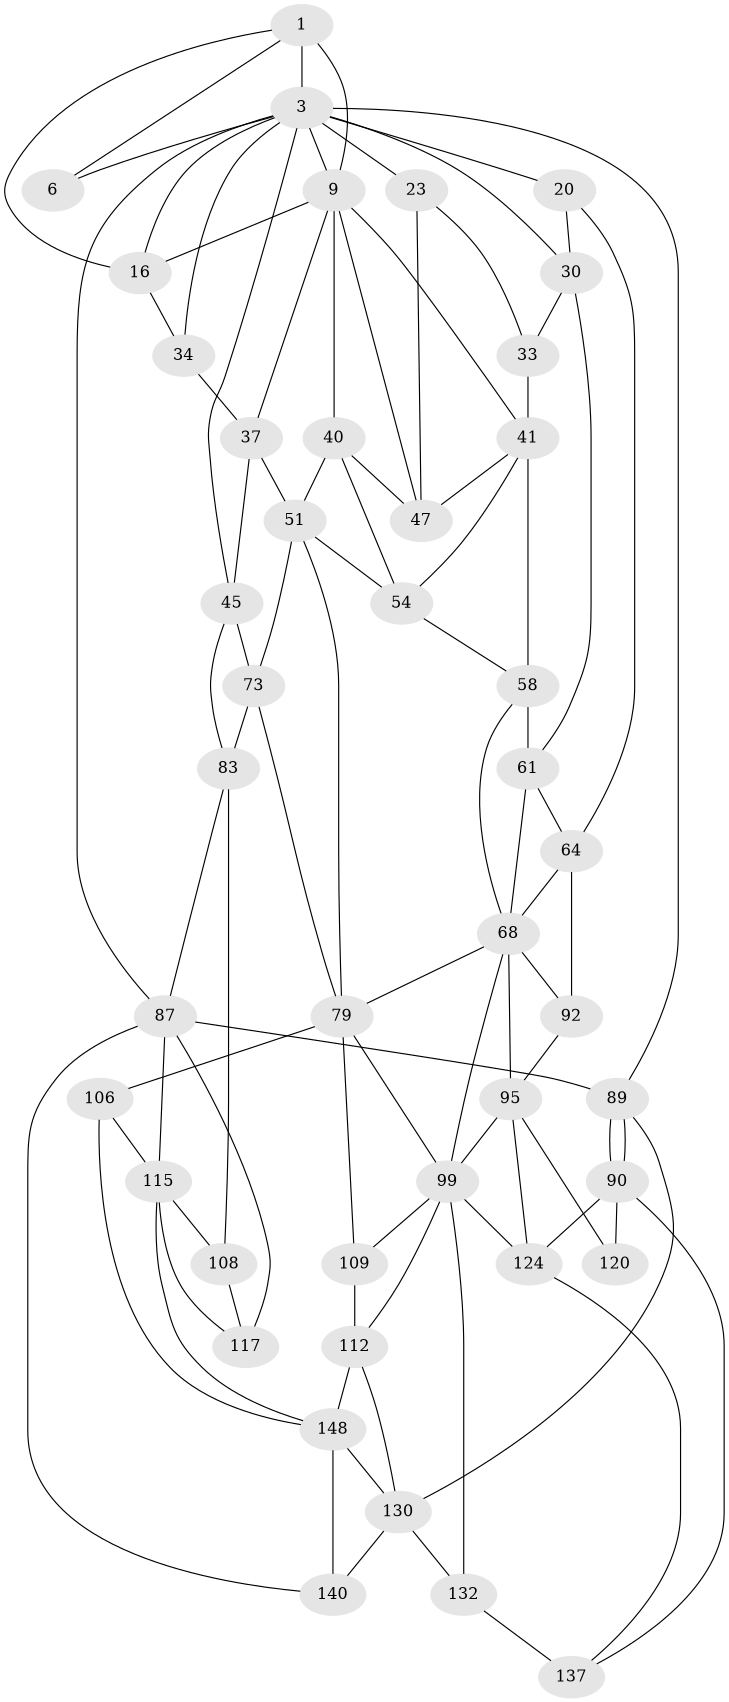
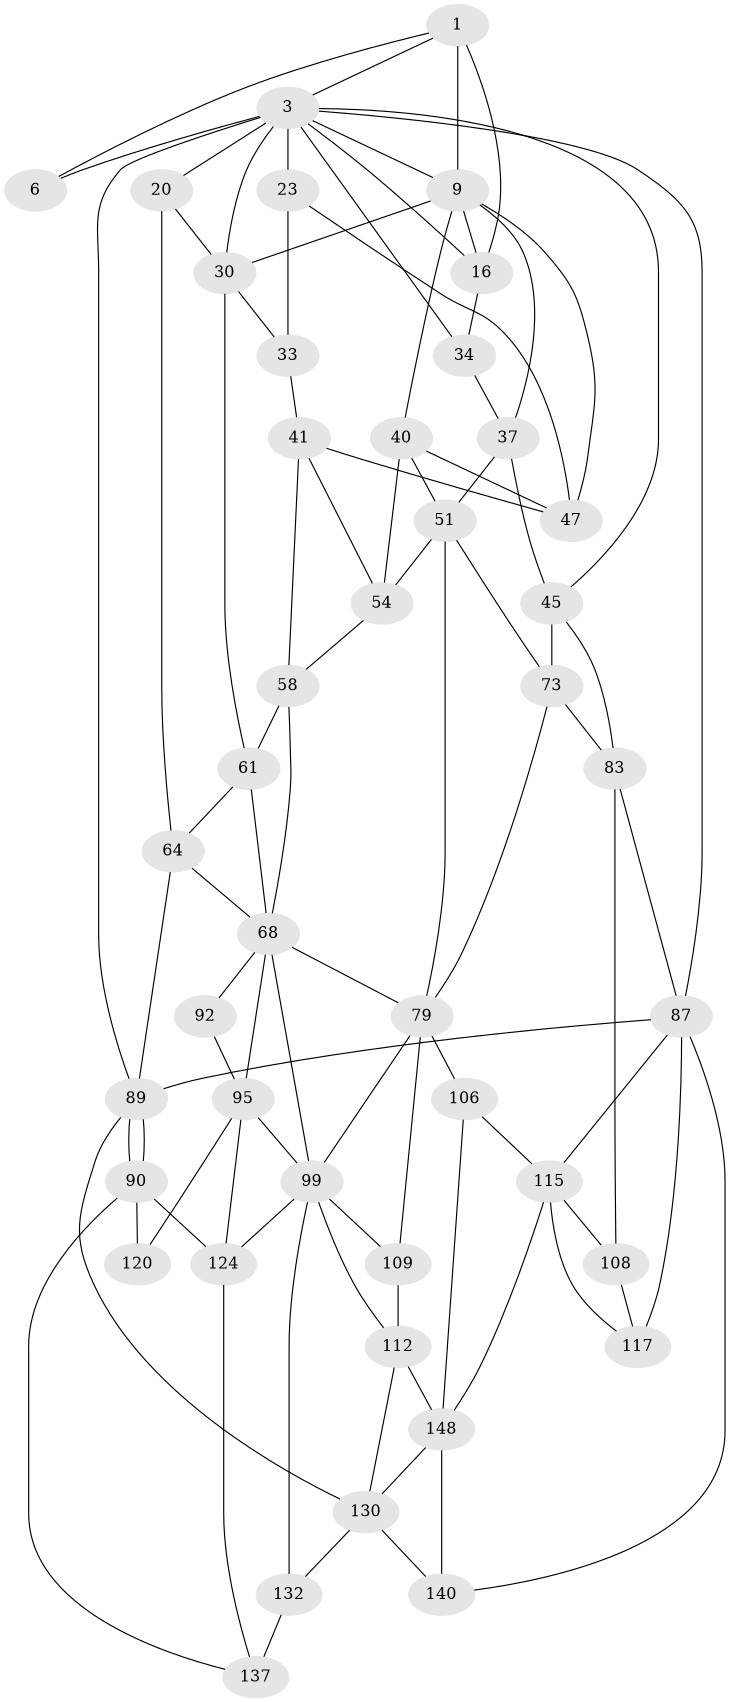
(438, 310) -> (337, 233)
(572, 934) -> (155, 975)
